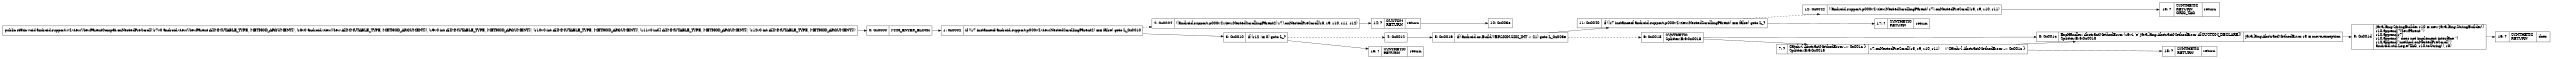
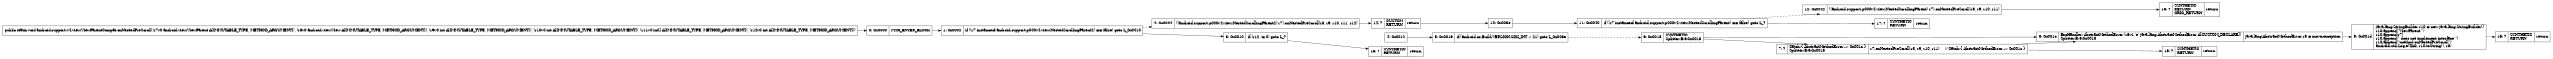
(2186, 13) -> (2188, 13)
(1577, 30) -> (1543, 23)
(1335, 37) -> none
(2543, 37) -> (2542, 37)
